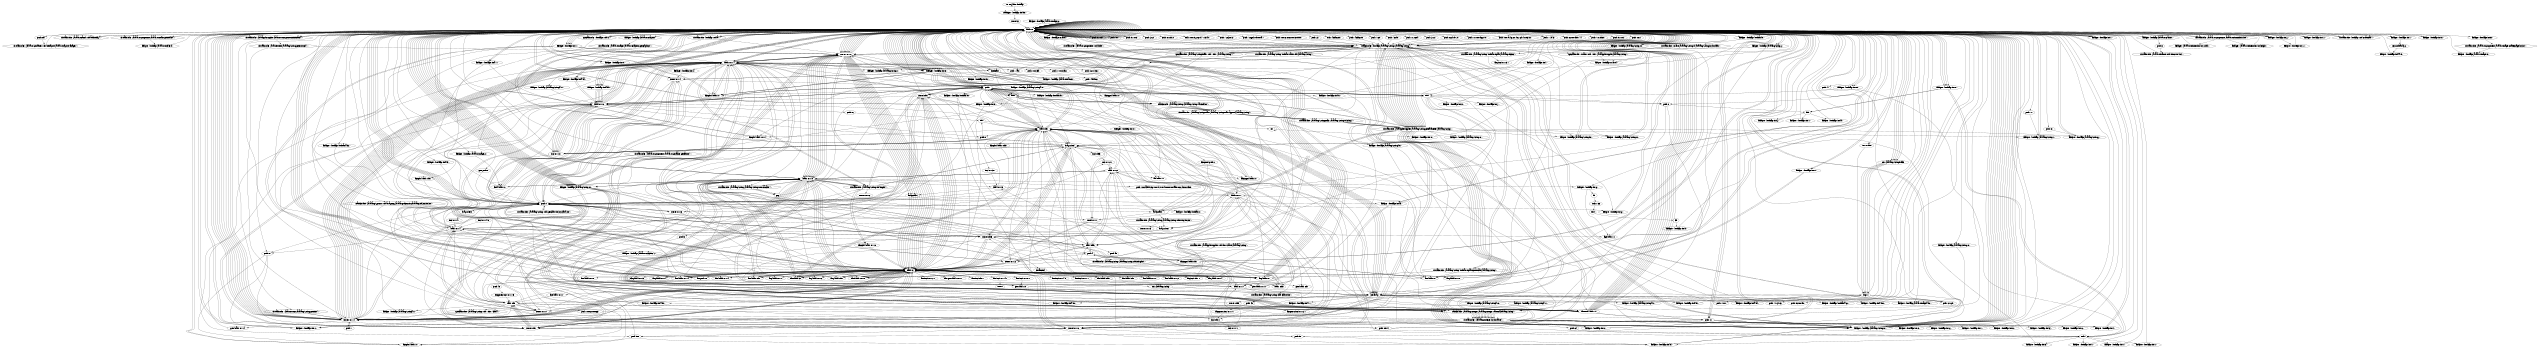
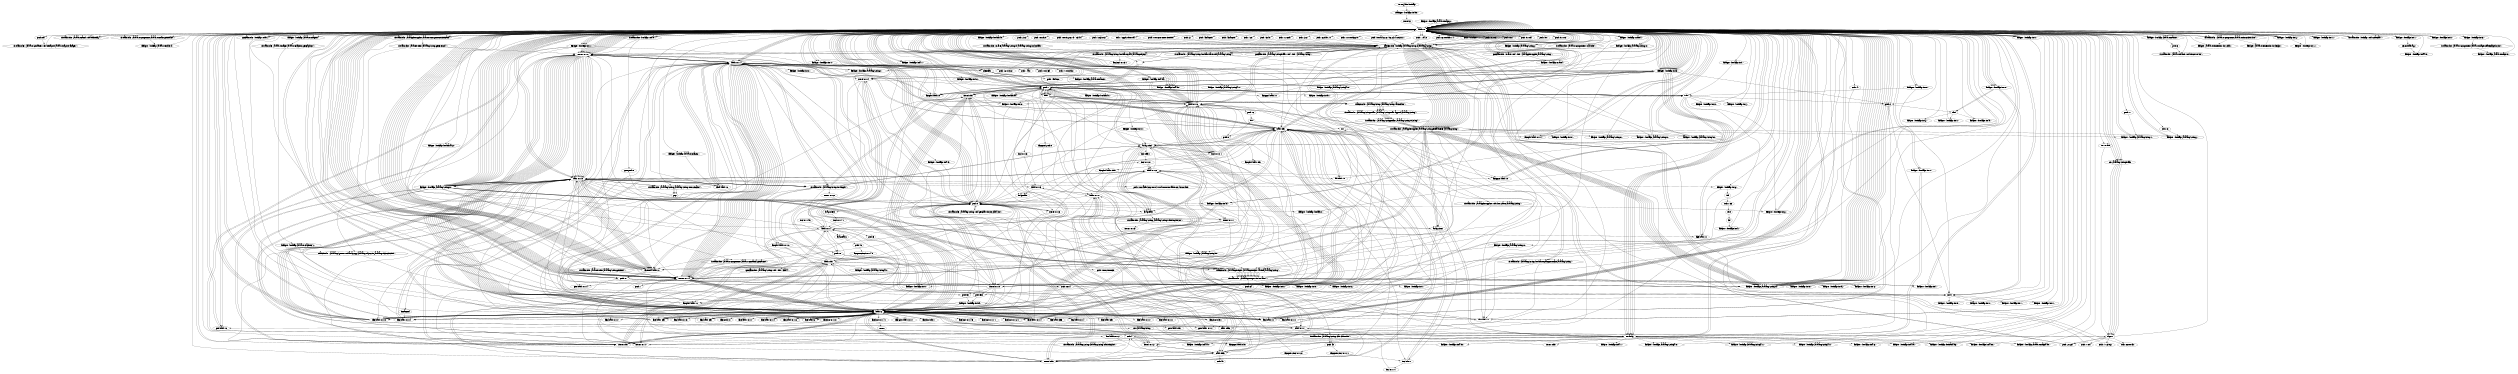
none -> (842, 237)
